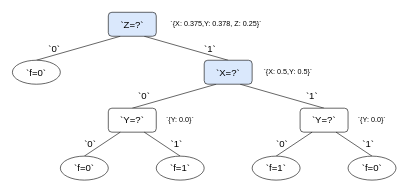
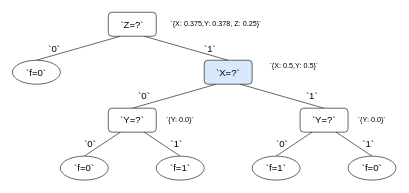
(132, 24) -> (132, 24)
(288, 72) -> (294, 66)
